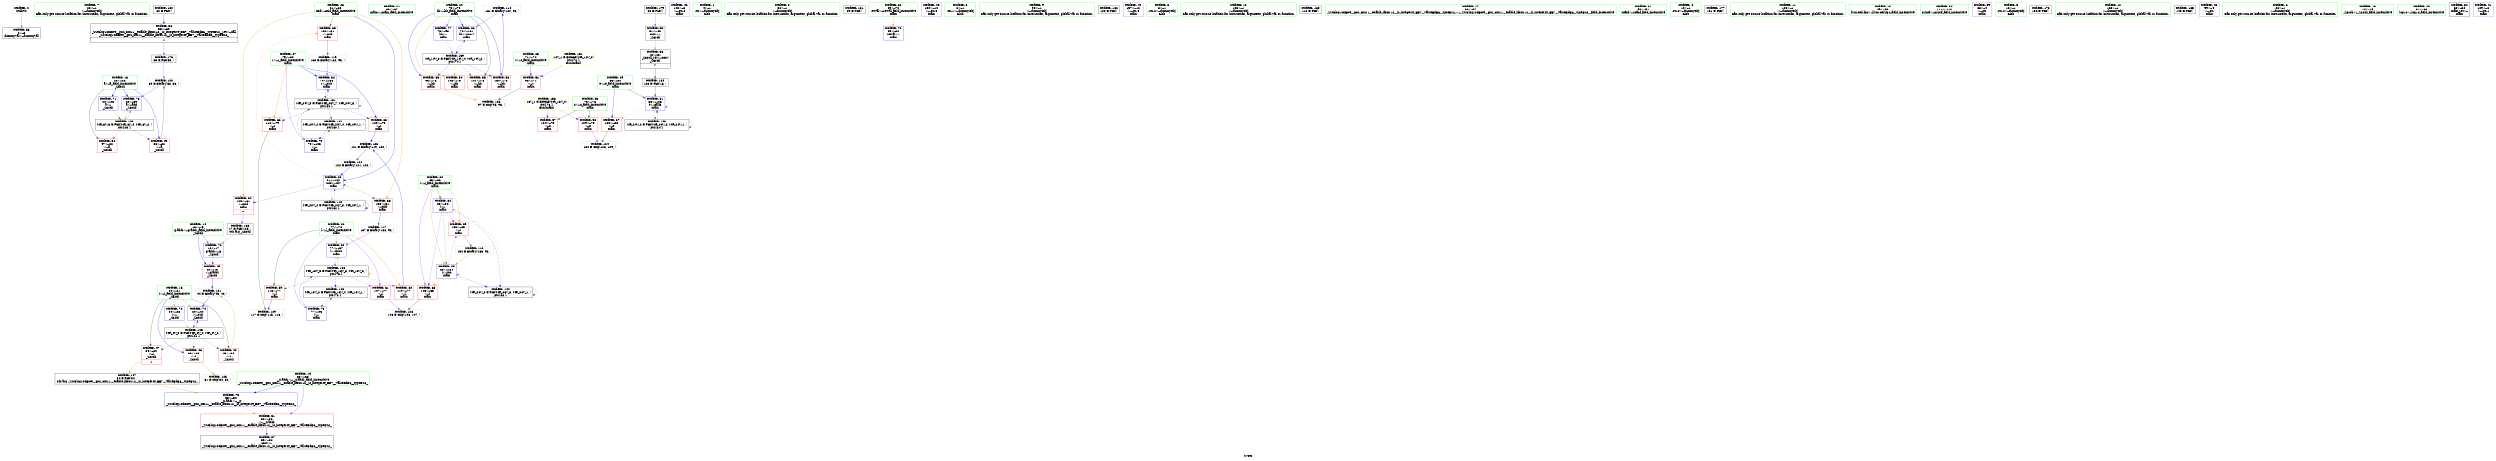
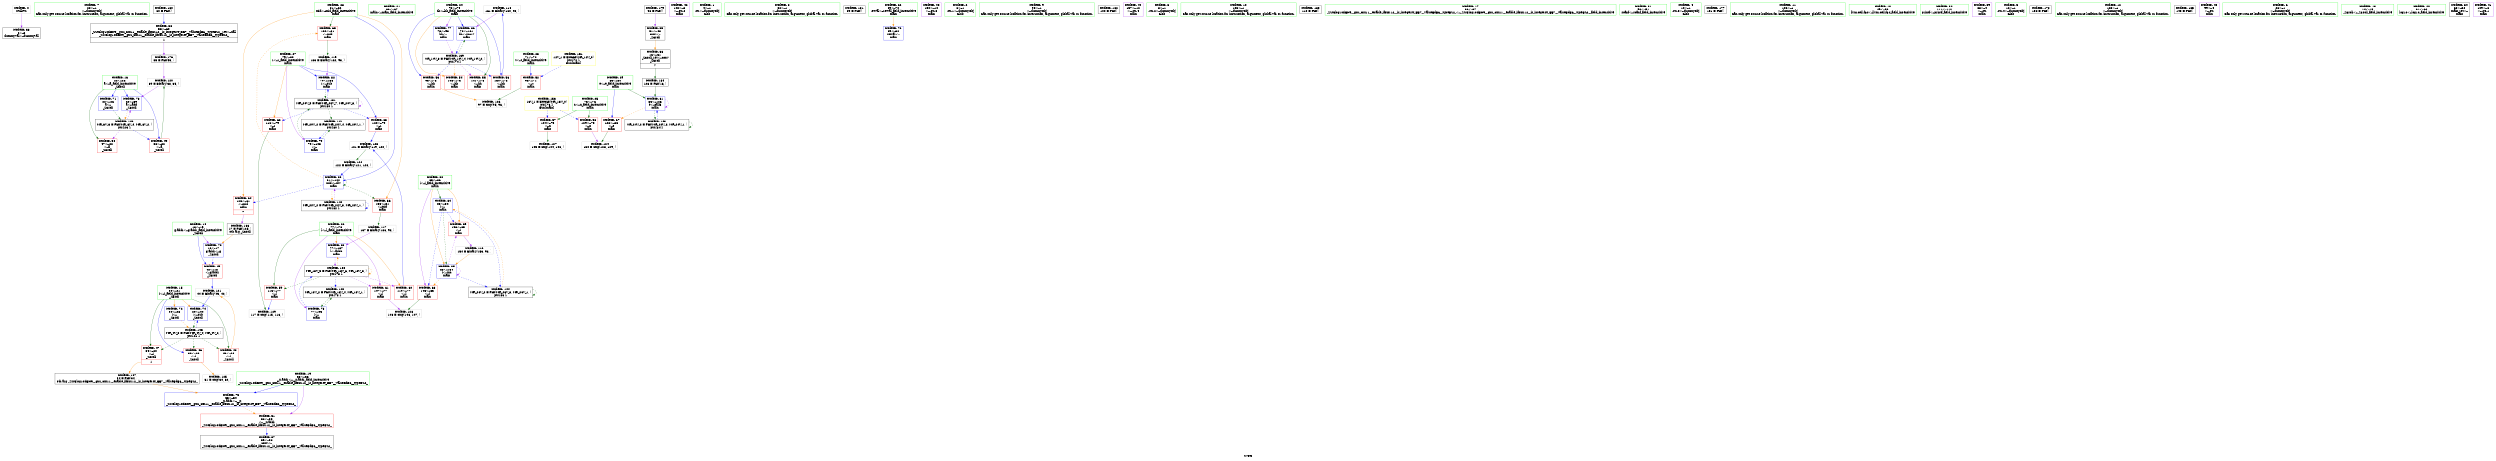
none -> (548, 146)
